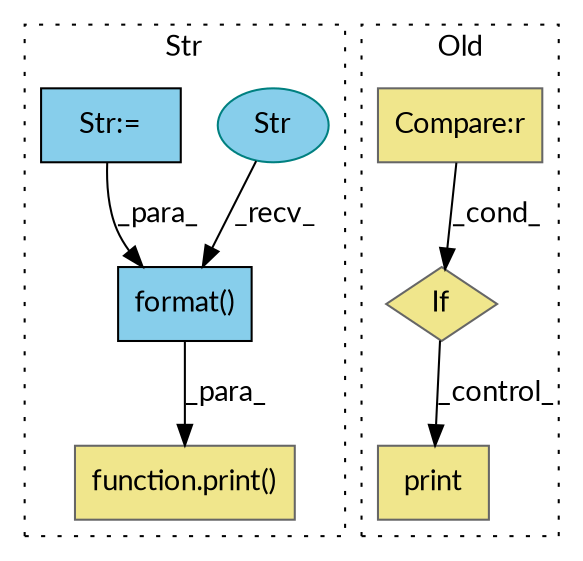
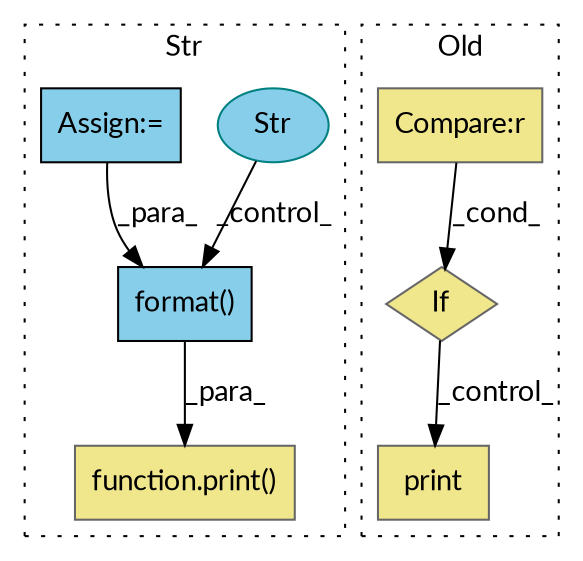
(111, 125) -> (111, 125)
(275, 215) -> (275, 215)
